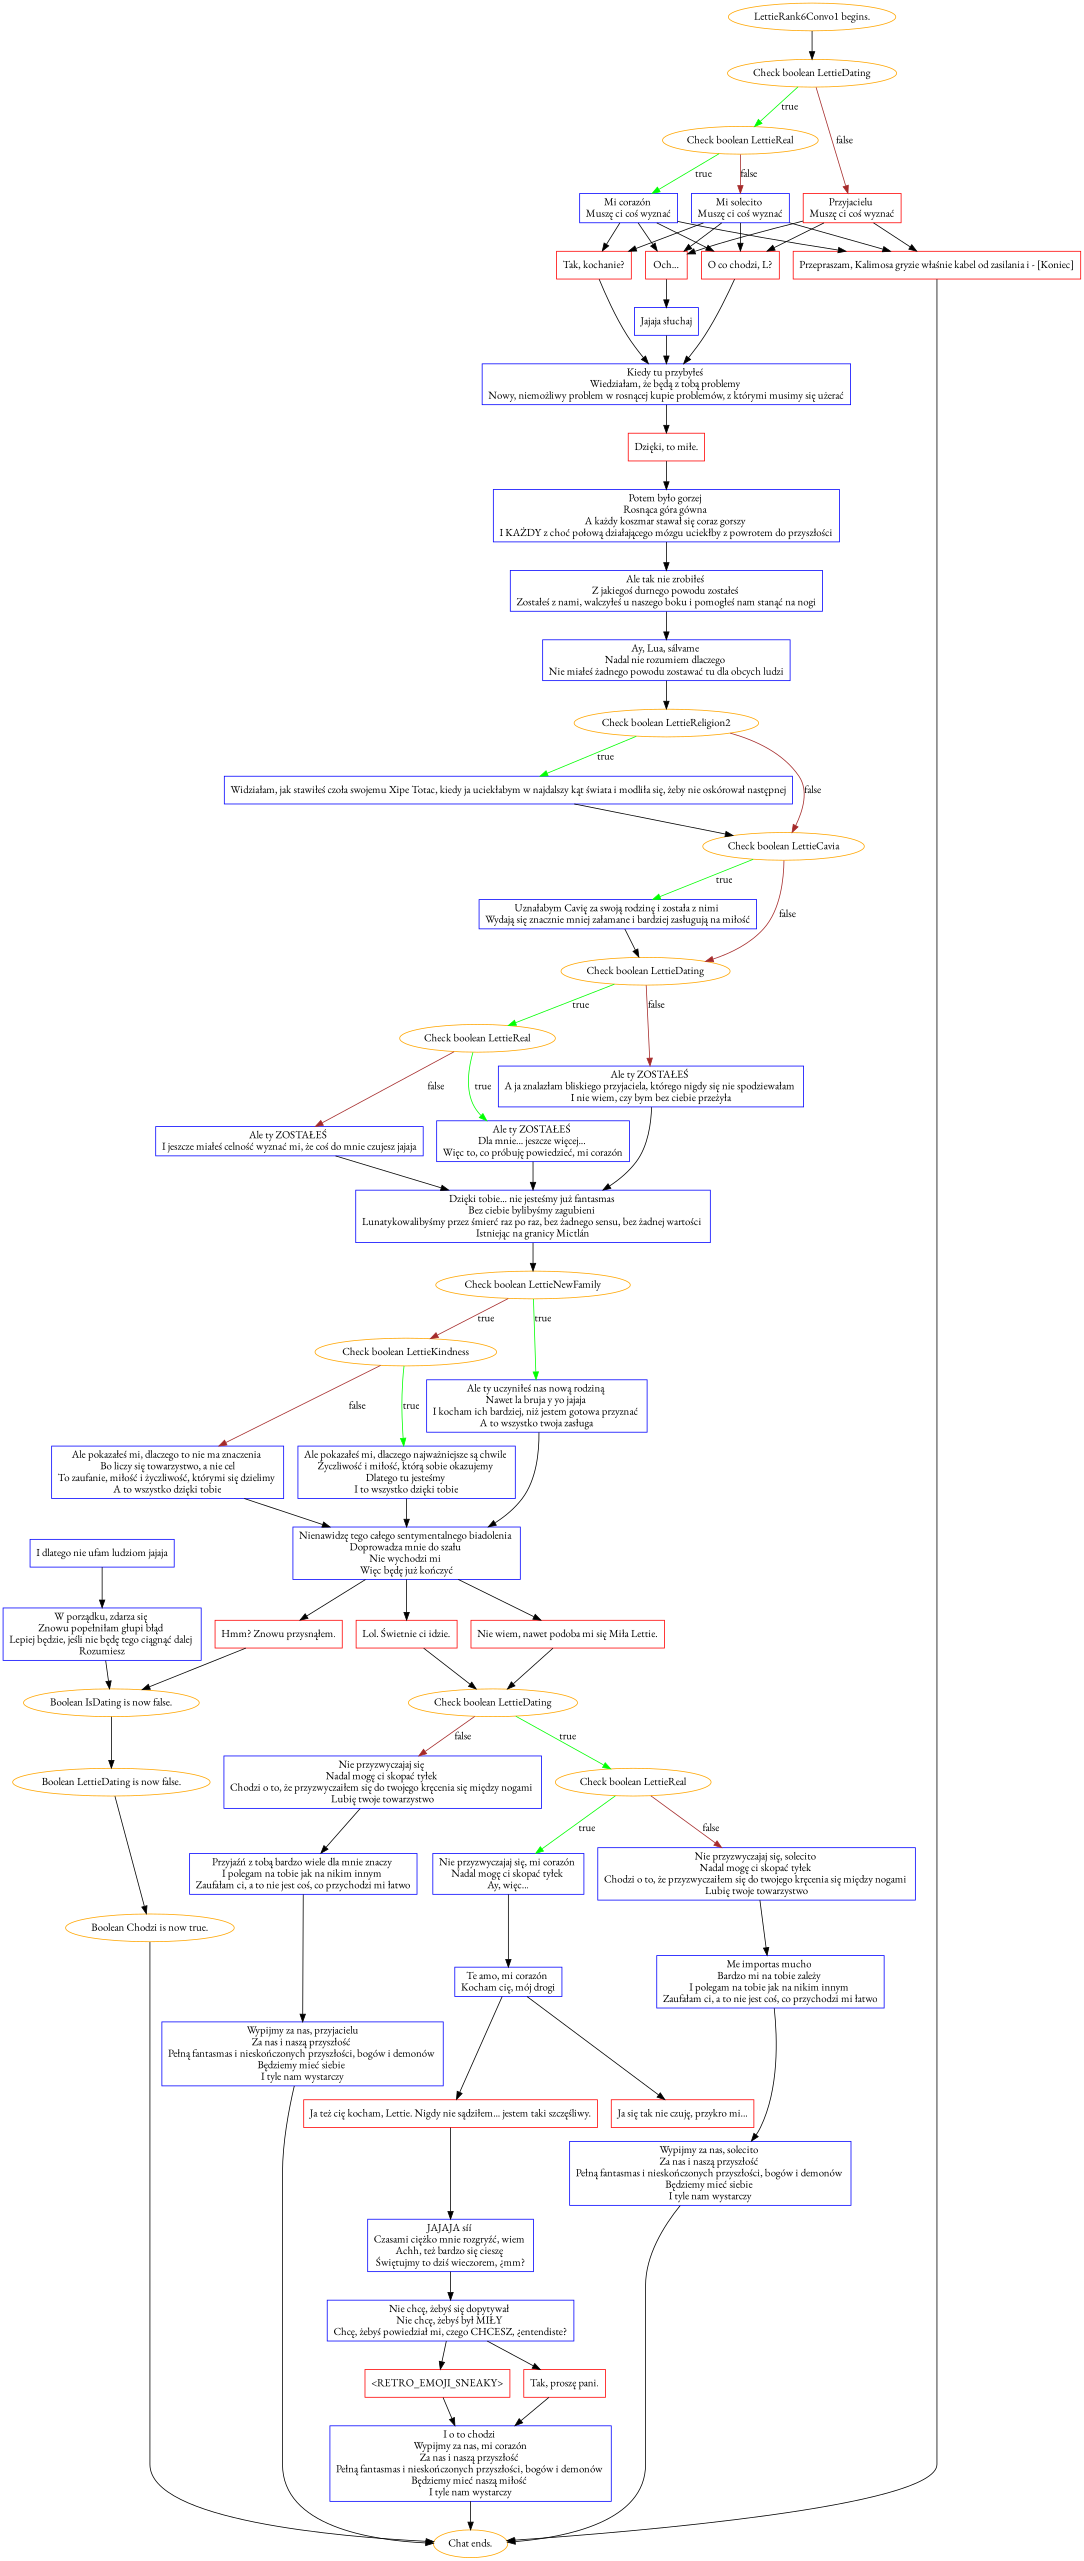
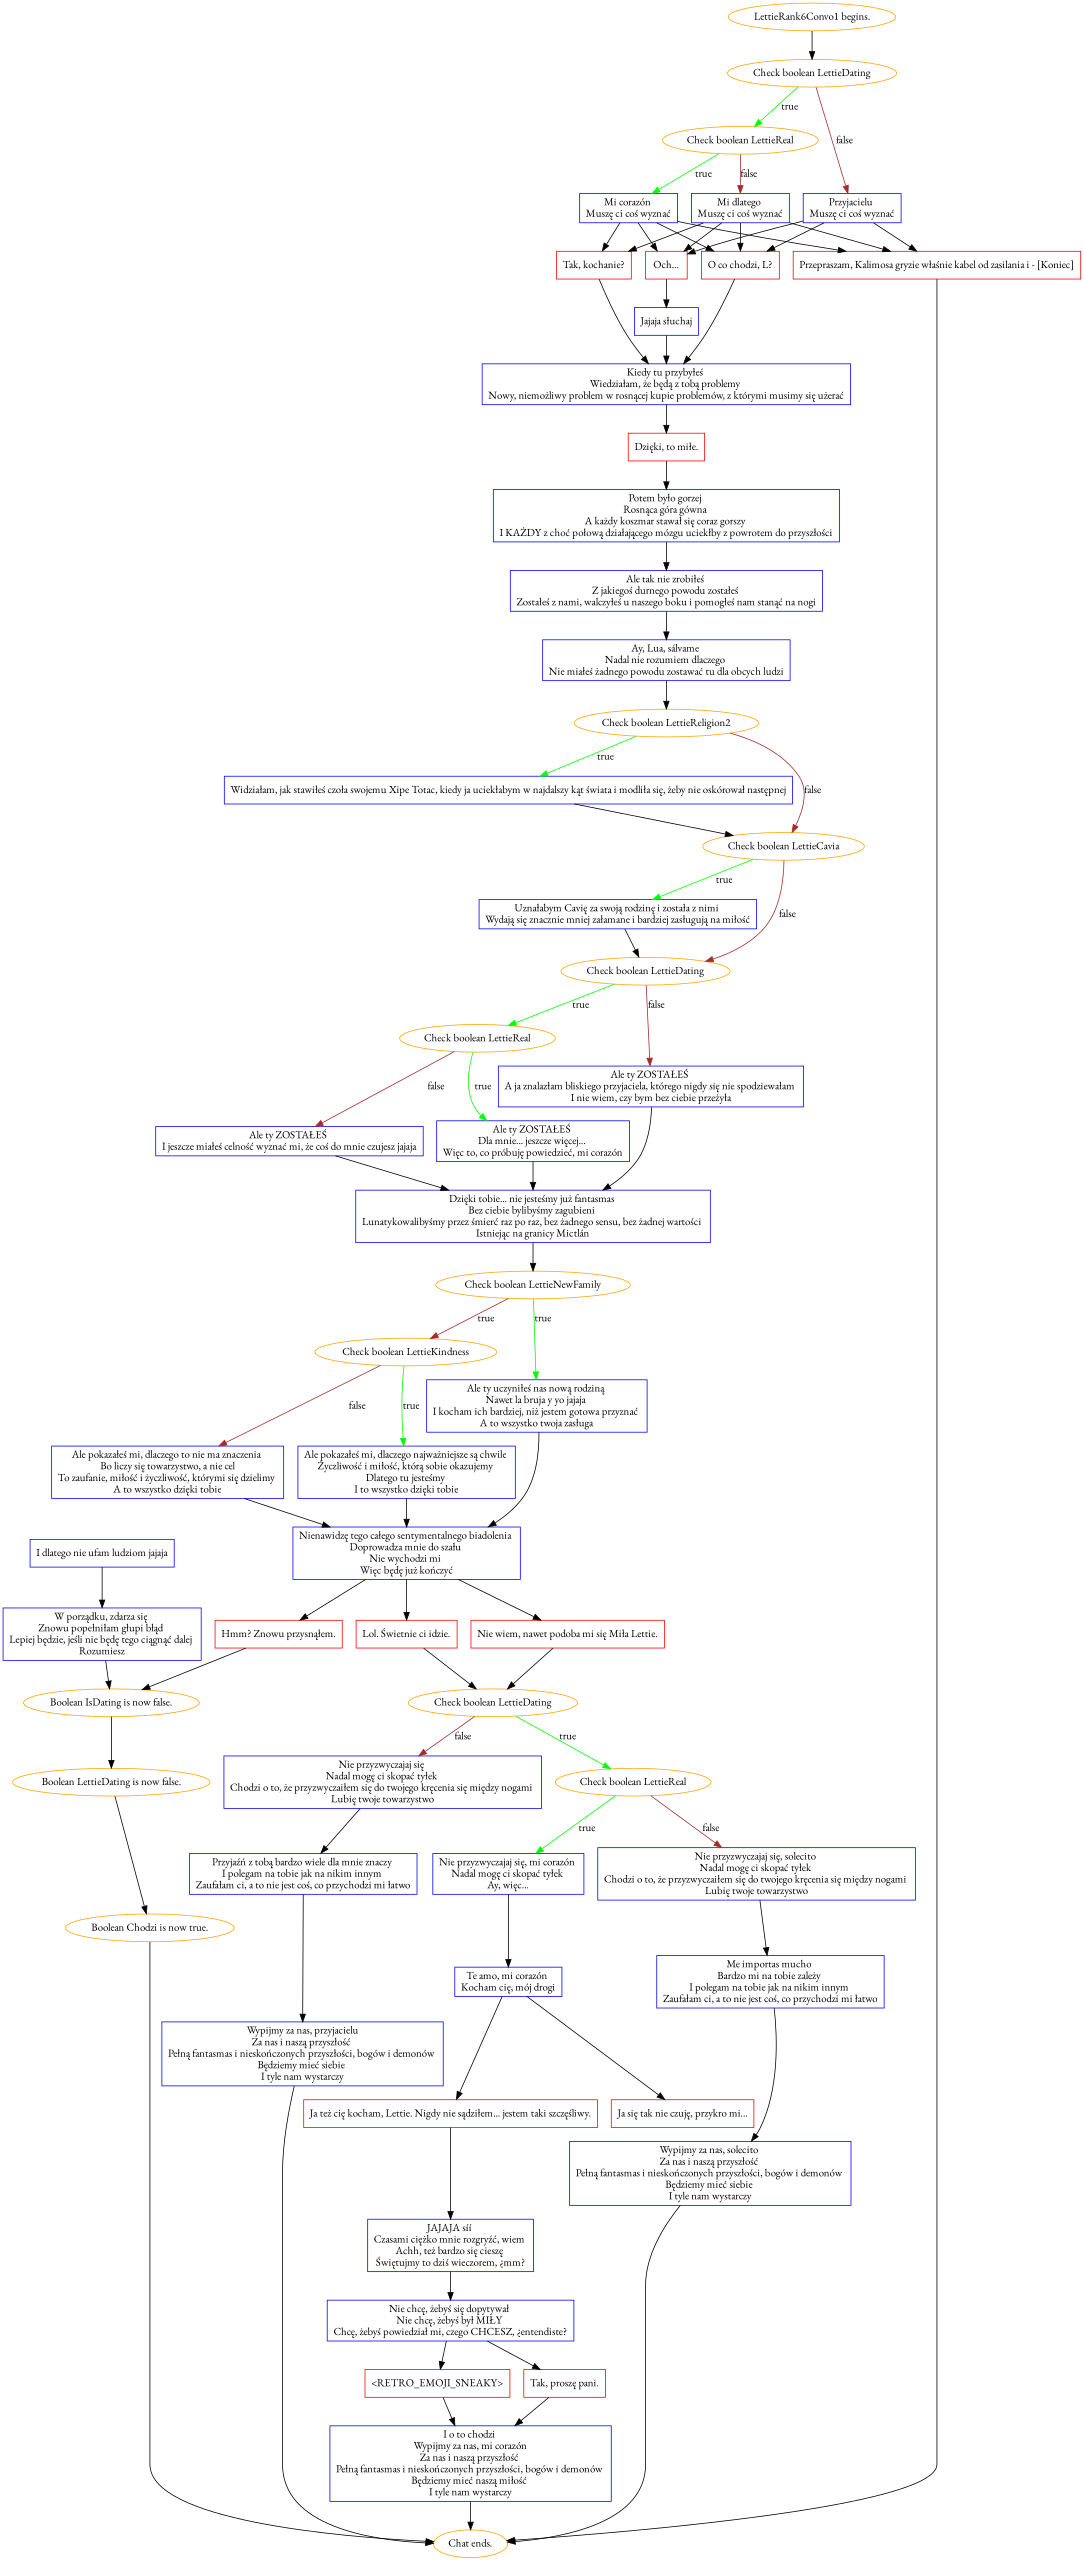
(740, 208) -> (740, 208)
(852, 208) -> (852, 208)
